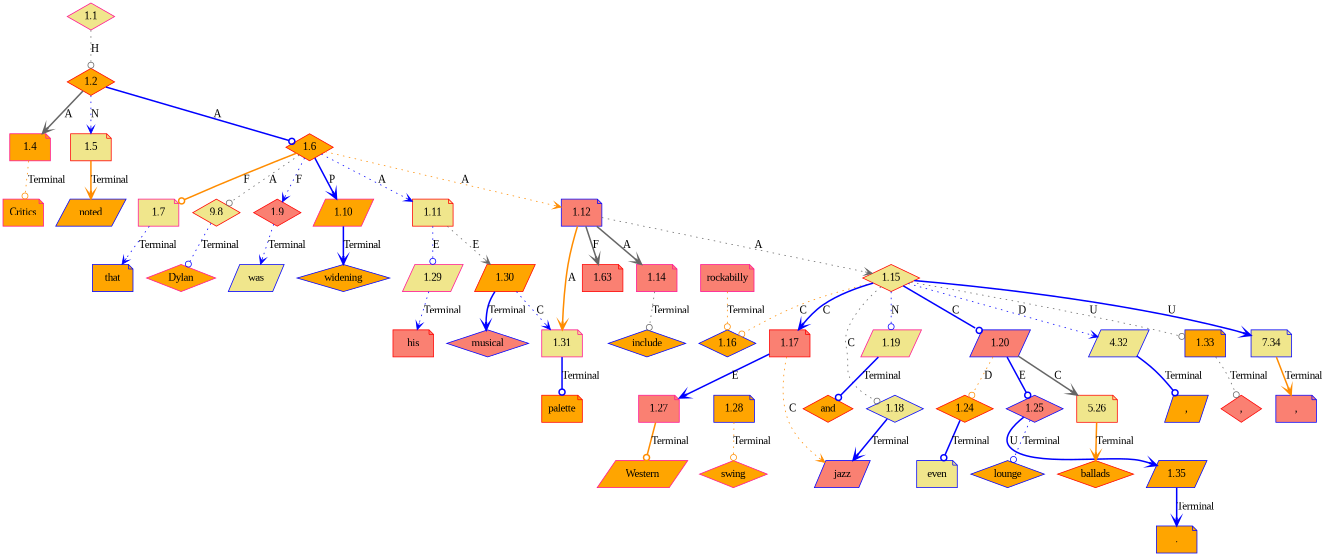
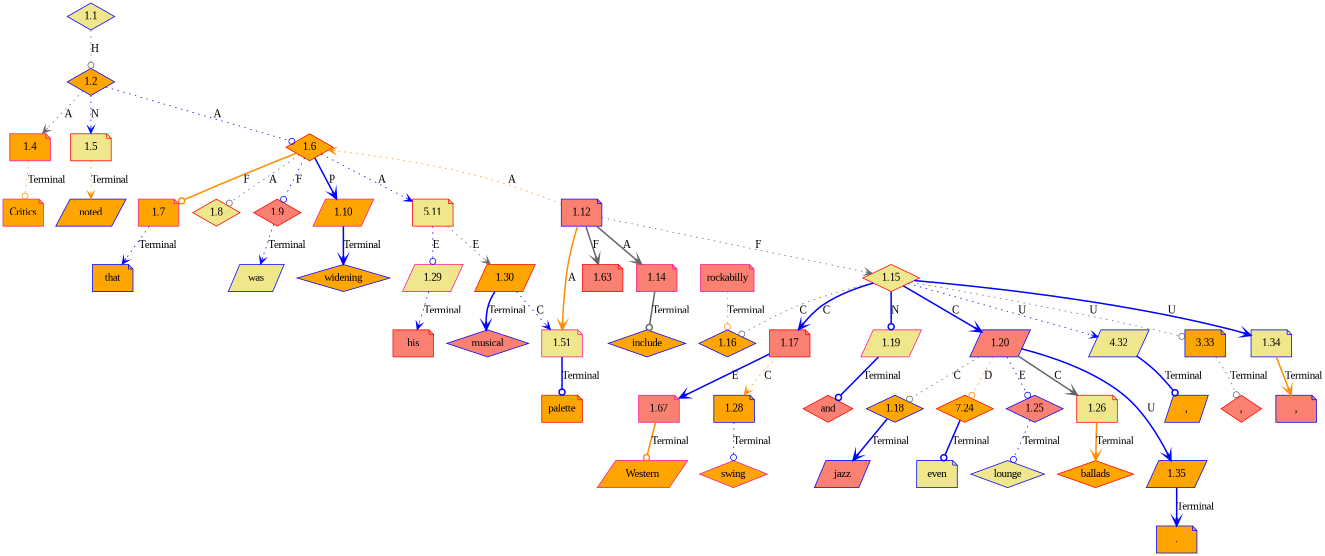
(91, 17) -> (91, 17)
(91, 82) -> (91, 82)
(65, 109) -> (65, 109)
(197, 114) -> (197, 114)
(91, 176) -> (91, 176)
(295, 177) -> (295, 177)
(440, 179) -> (450, 169)
(159, 213) -> (159, 213)
(216, 213) -> (216, 213)
(433, 213) -> (433, 213)
(758, 245) -> (758, 245)
(181, 278) -> none
(807, 302) -> (807, 302)
(939, 307) -> (939, 307)
(652, 308) -> (652, 308)
(891, 308) -> (891, 308)
(1022, 311) -> (1022, 311)
(562, 343) -> (562, 343)
(846, 343) -> (946, 377)
(1205, 343) -> (1205, 343)
(1271, 343) -> (1271, 343)
(1017, 375) -> (1017, 375)
(659, 409) -> (659, 409)
(828, 409) -> (828, 409)
(895, 409) -> (895, 409)
(965, 409) -> (965, 409)
(1097, 409) -> (1097, 409)
(786, 413) -> (762, 373)
(734, 438) -> (734, 438)
(1060, 459) -> (1108, 384)
(1008, 474) -> (1008, 474)
